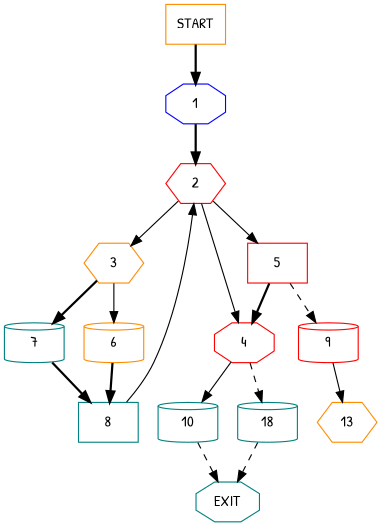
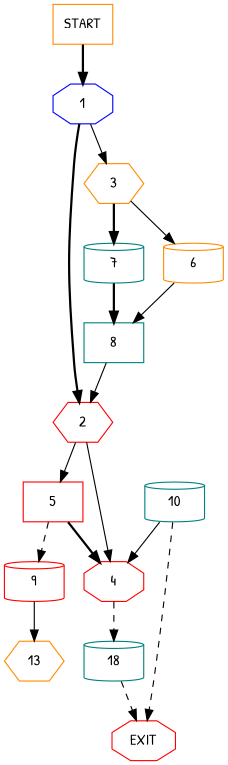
(159, 220) -> (96, 139)
(111, 377) -> (158, 299)
(220, 378) -> (147, 538)
(228, 502) -> (144, 741)
